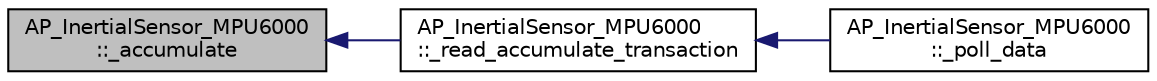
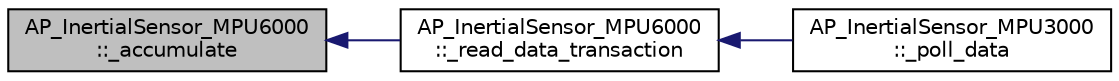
(578, 40) -> (560, 40)
(989, 40) -> (952, 40)
